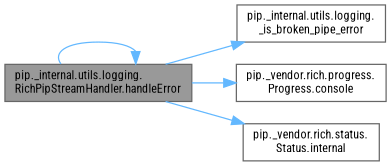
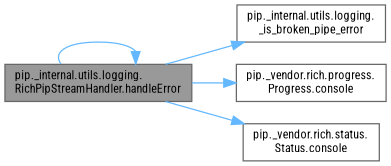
(311, 142) -> (311, 142)
